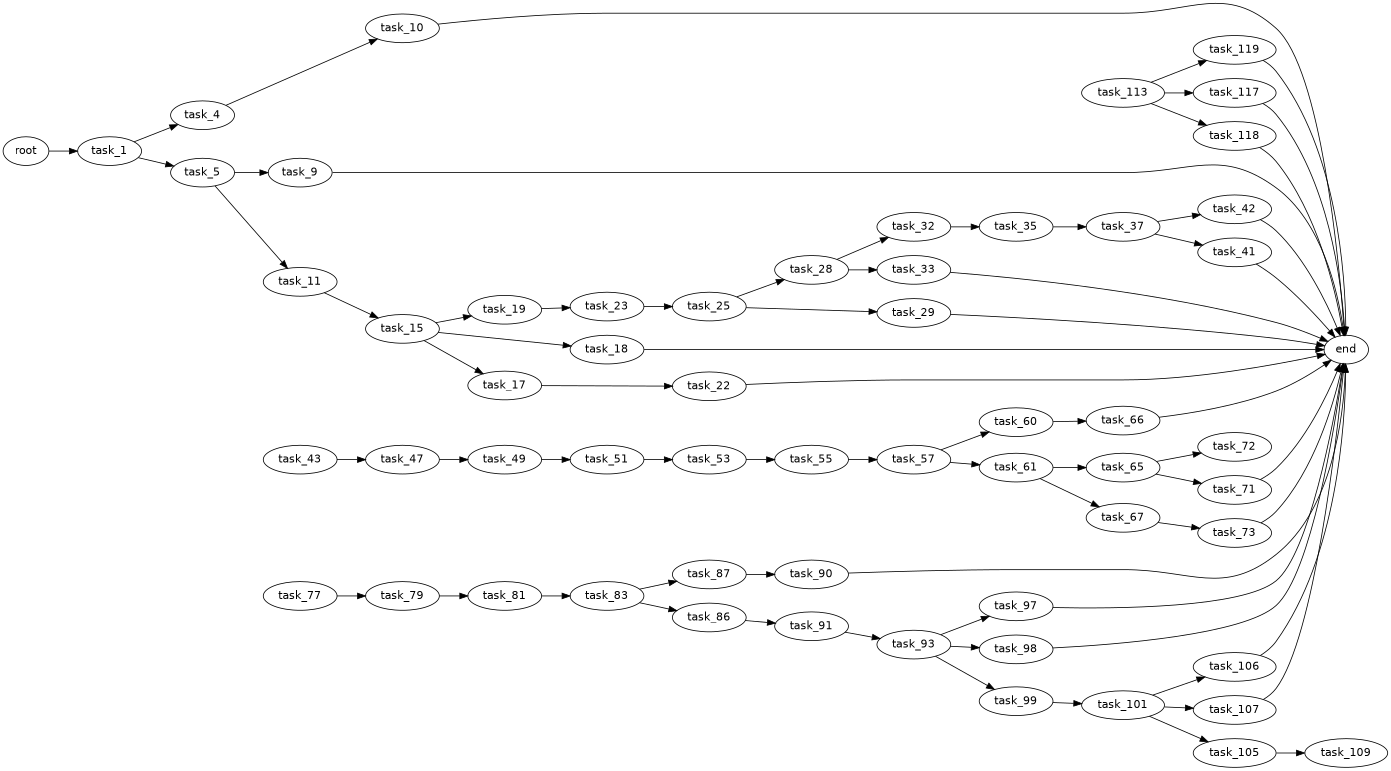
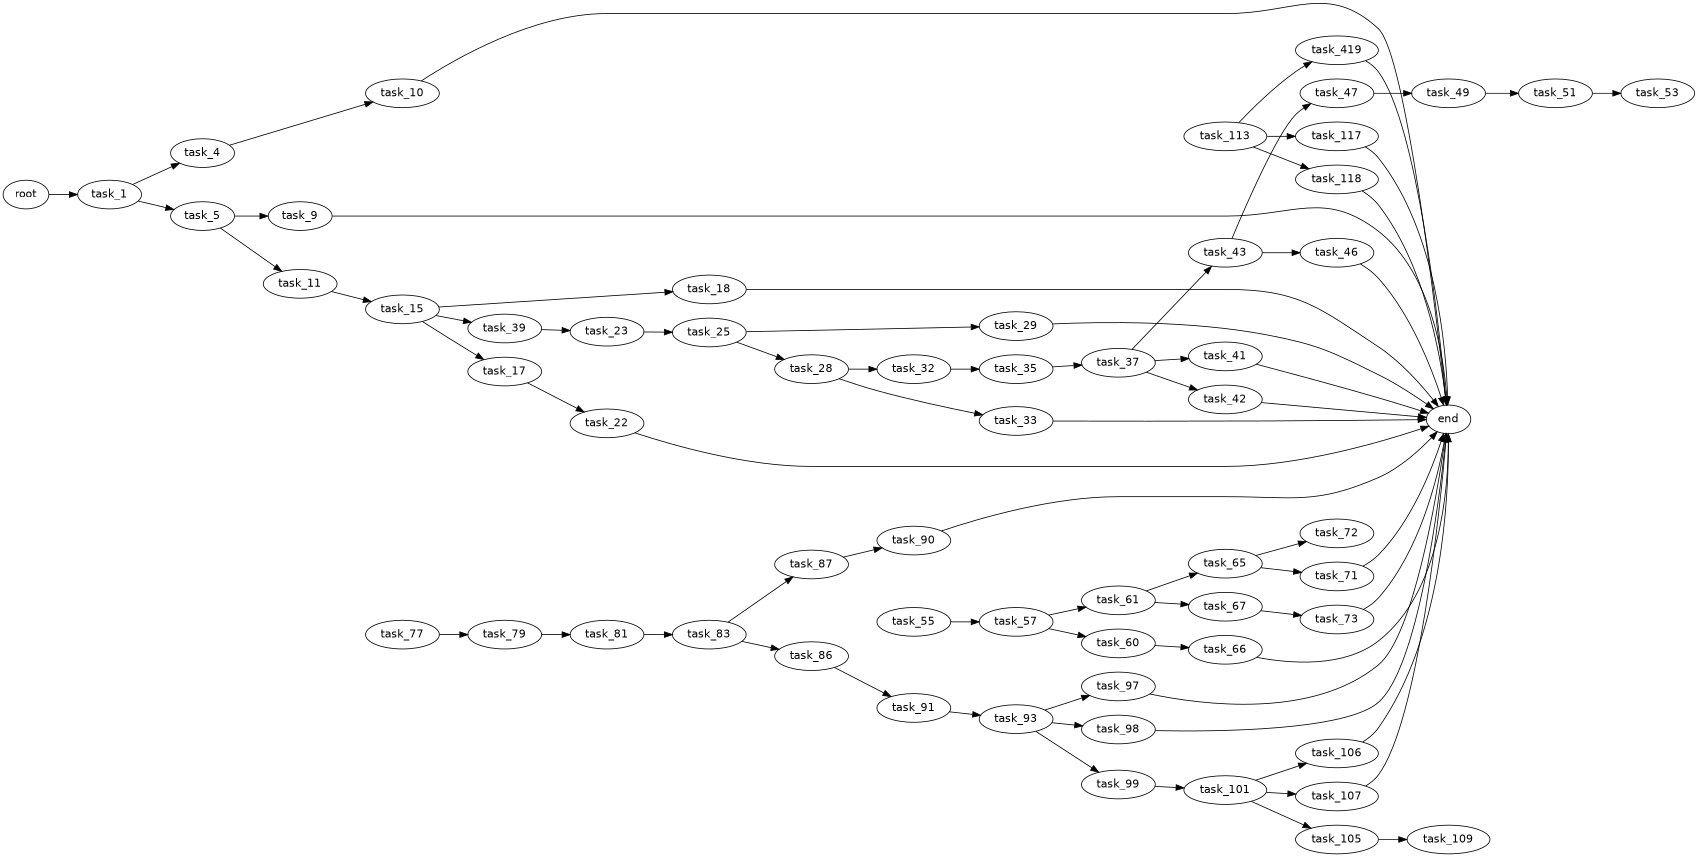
(1235, 50) -> (1337, 50)
none -> (1337, 253)
(505, 310) -> (505, 328)
none -> (1169, 311)
(756, 460) -> none
